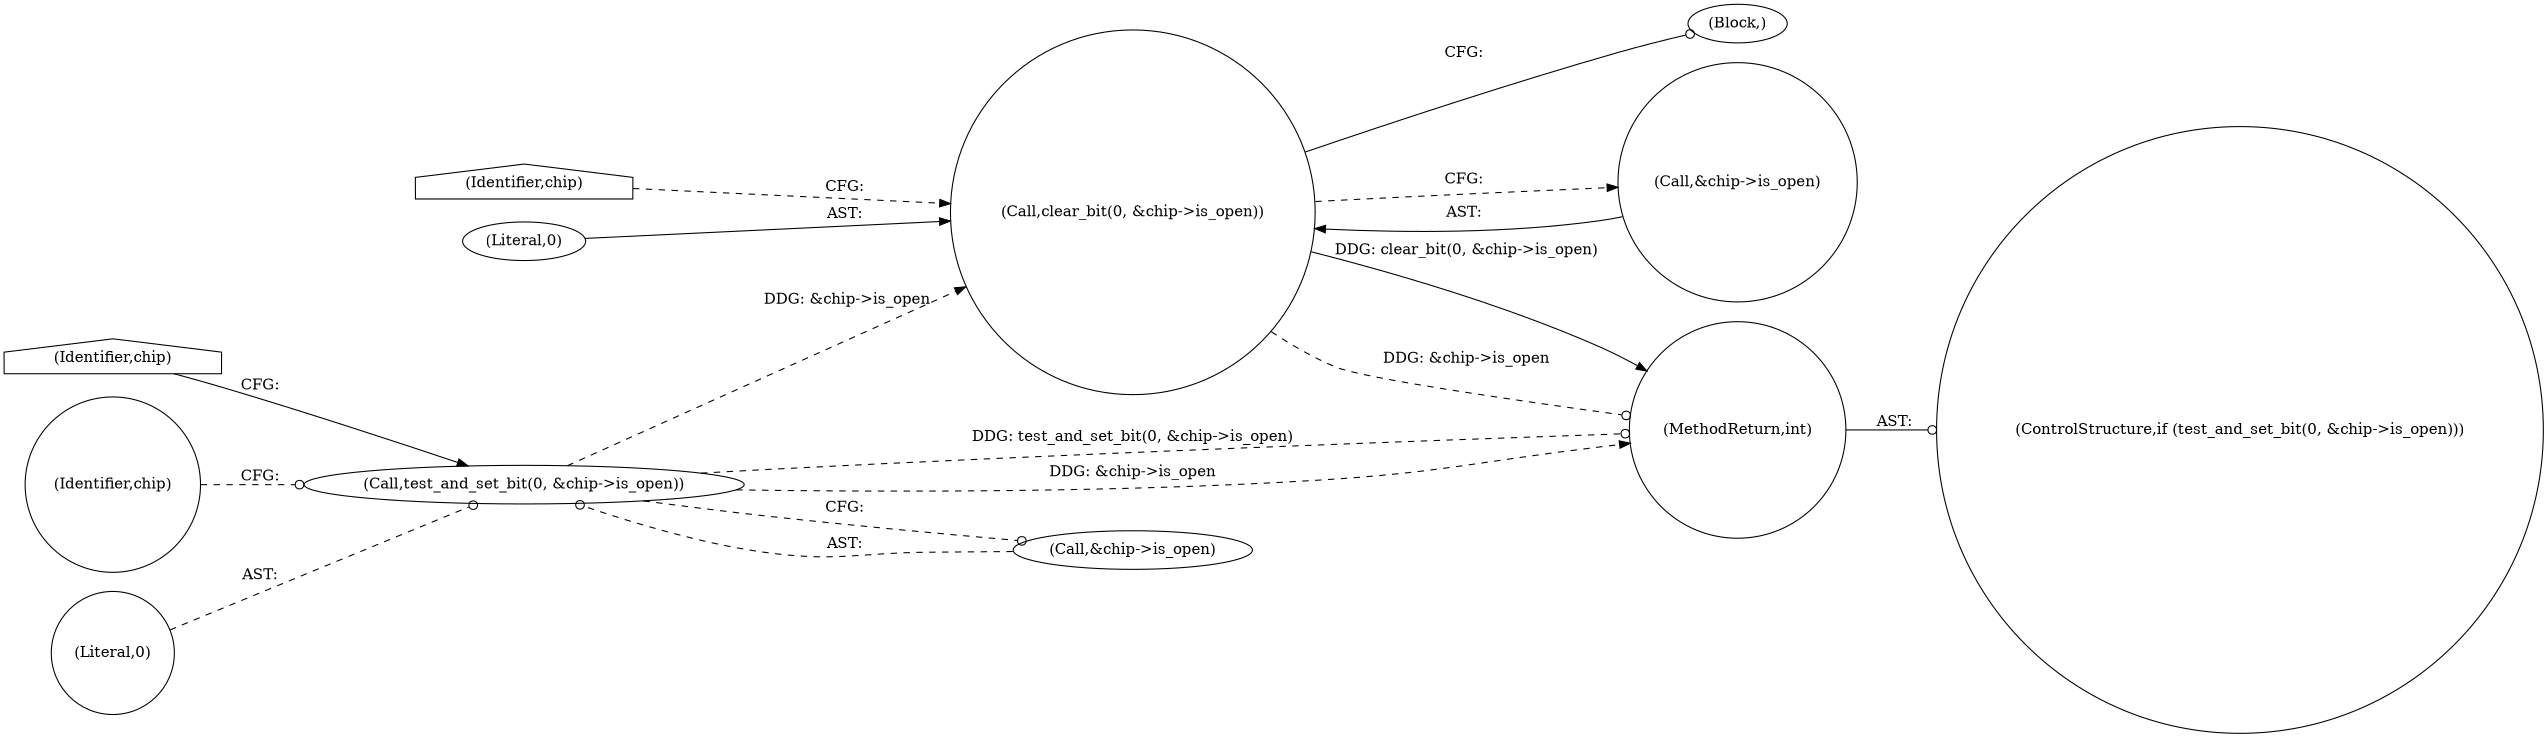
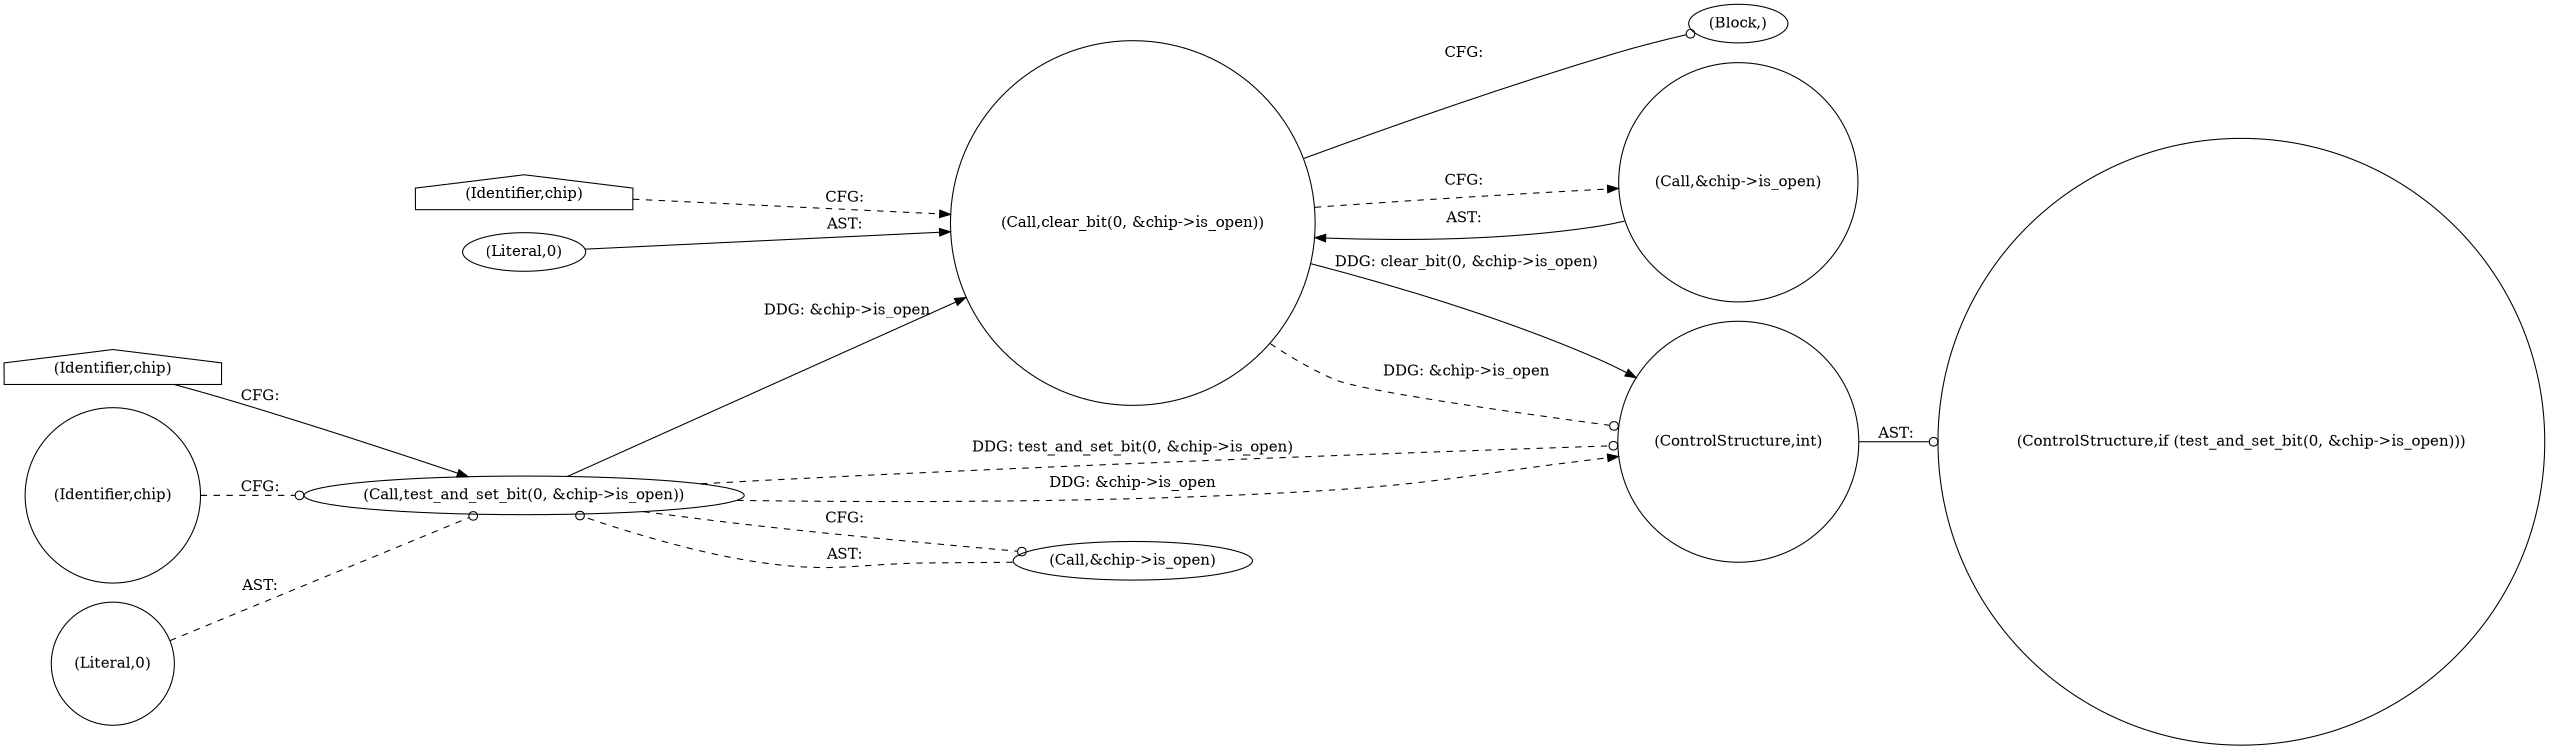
(762, 379) -> (762, 389)
(1738, 430) -> (1738, 442)
